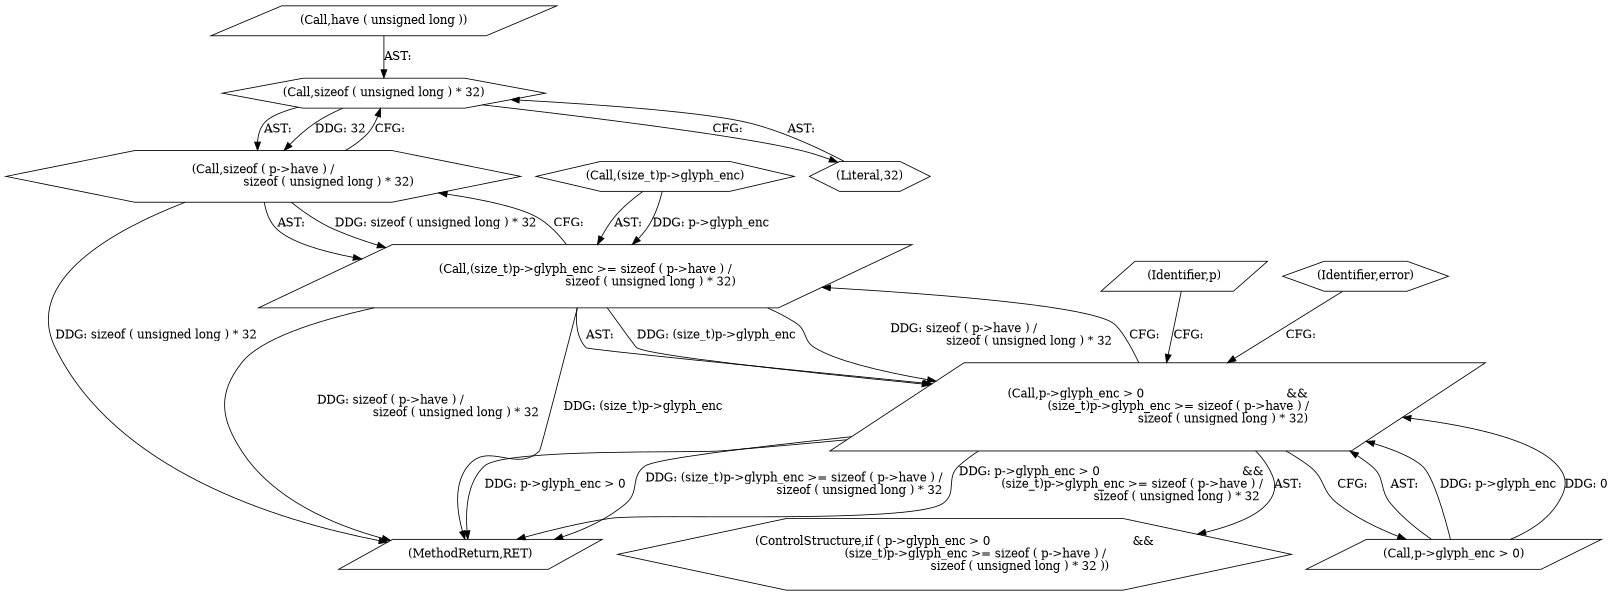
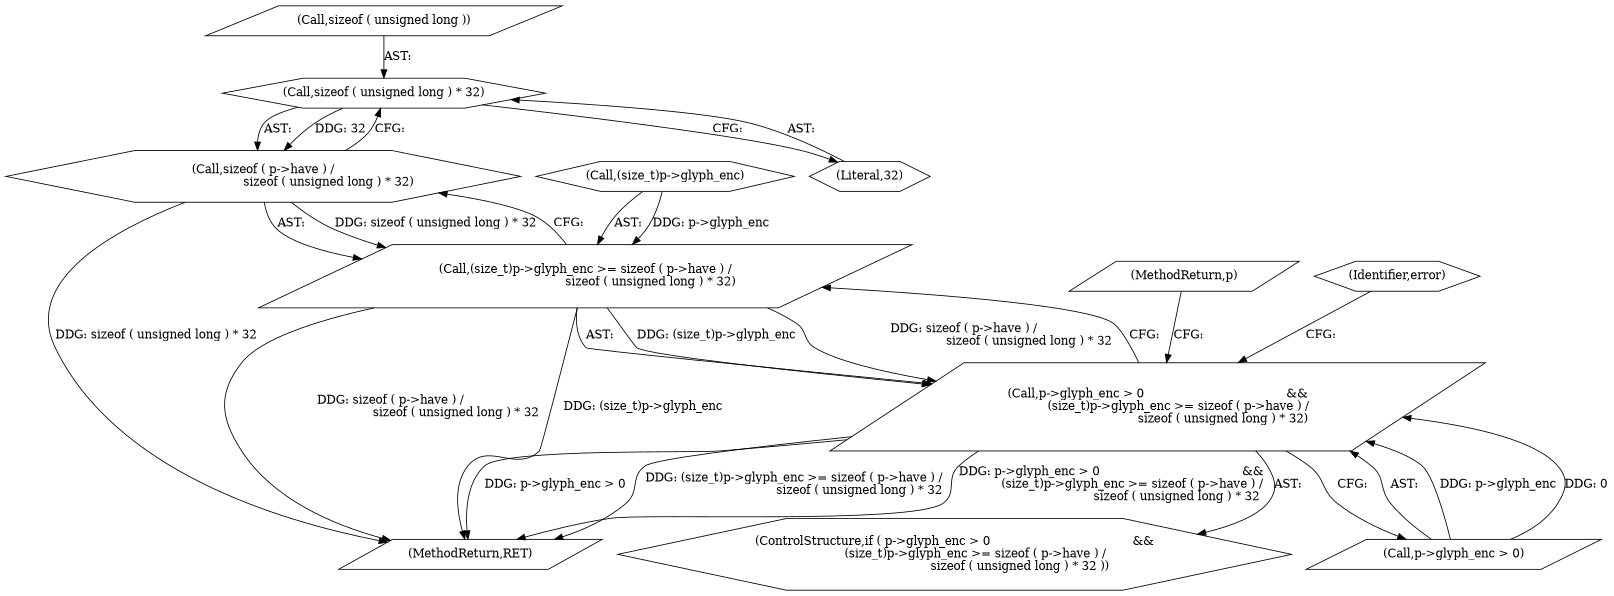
(384, 21) -> (384, 21)
(1184, 276) -> (1184, 276)
